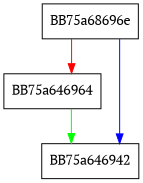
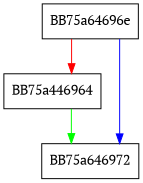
(90, 21) -> (90, 21)
(52, 91) -> (52, 91)
(90, 161) -> (90, 161)
